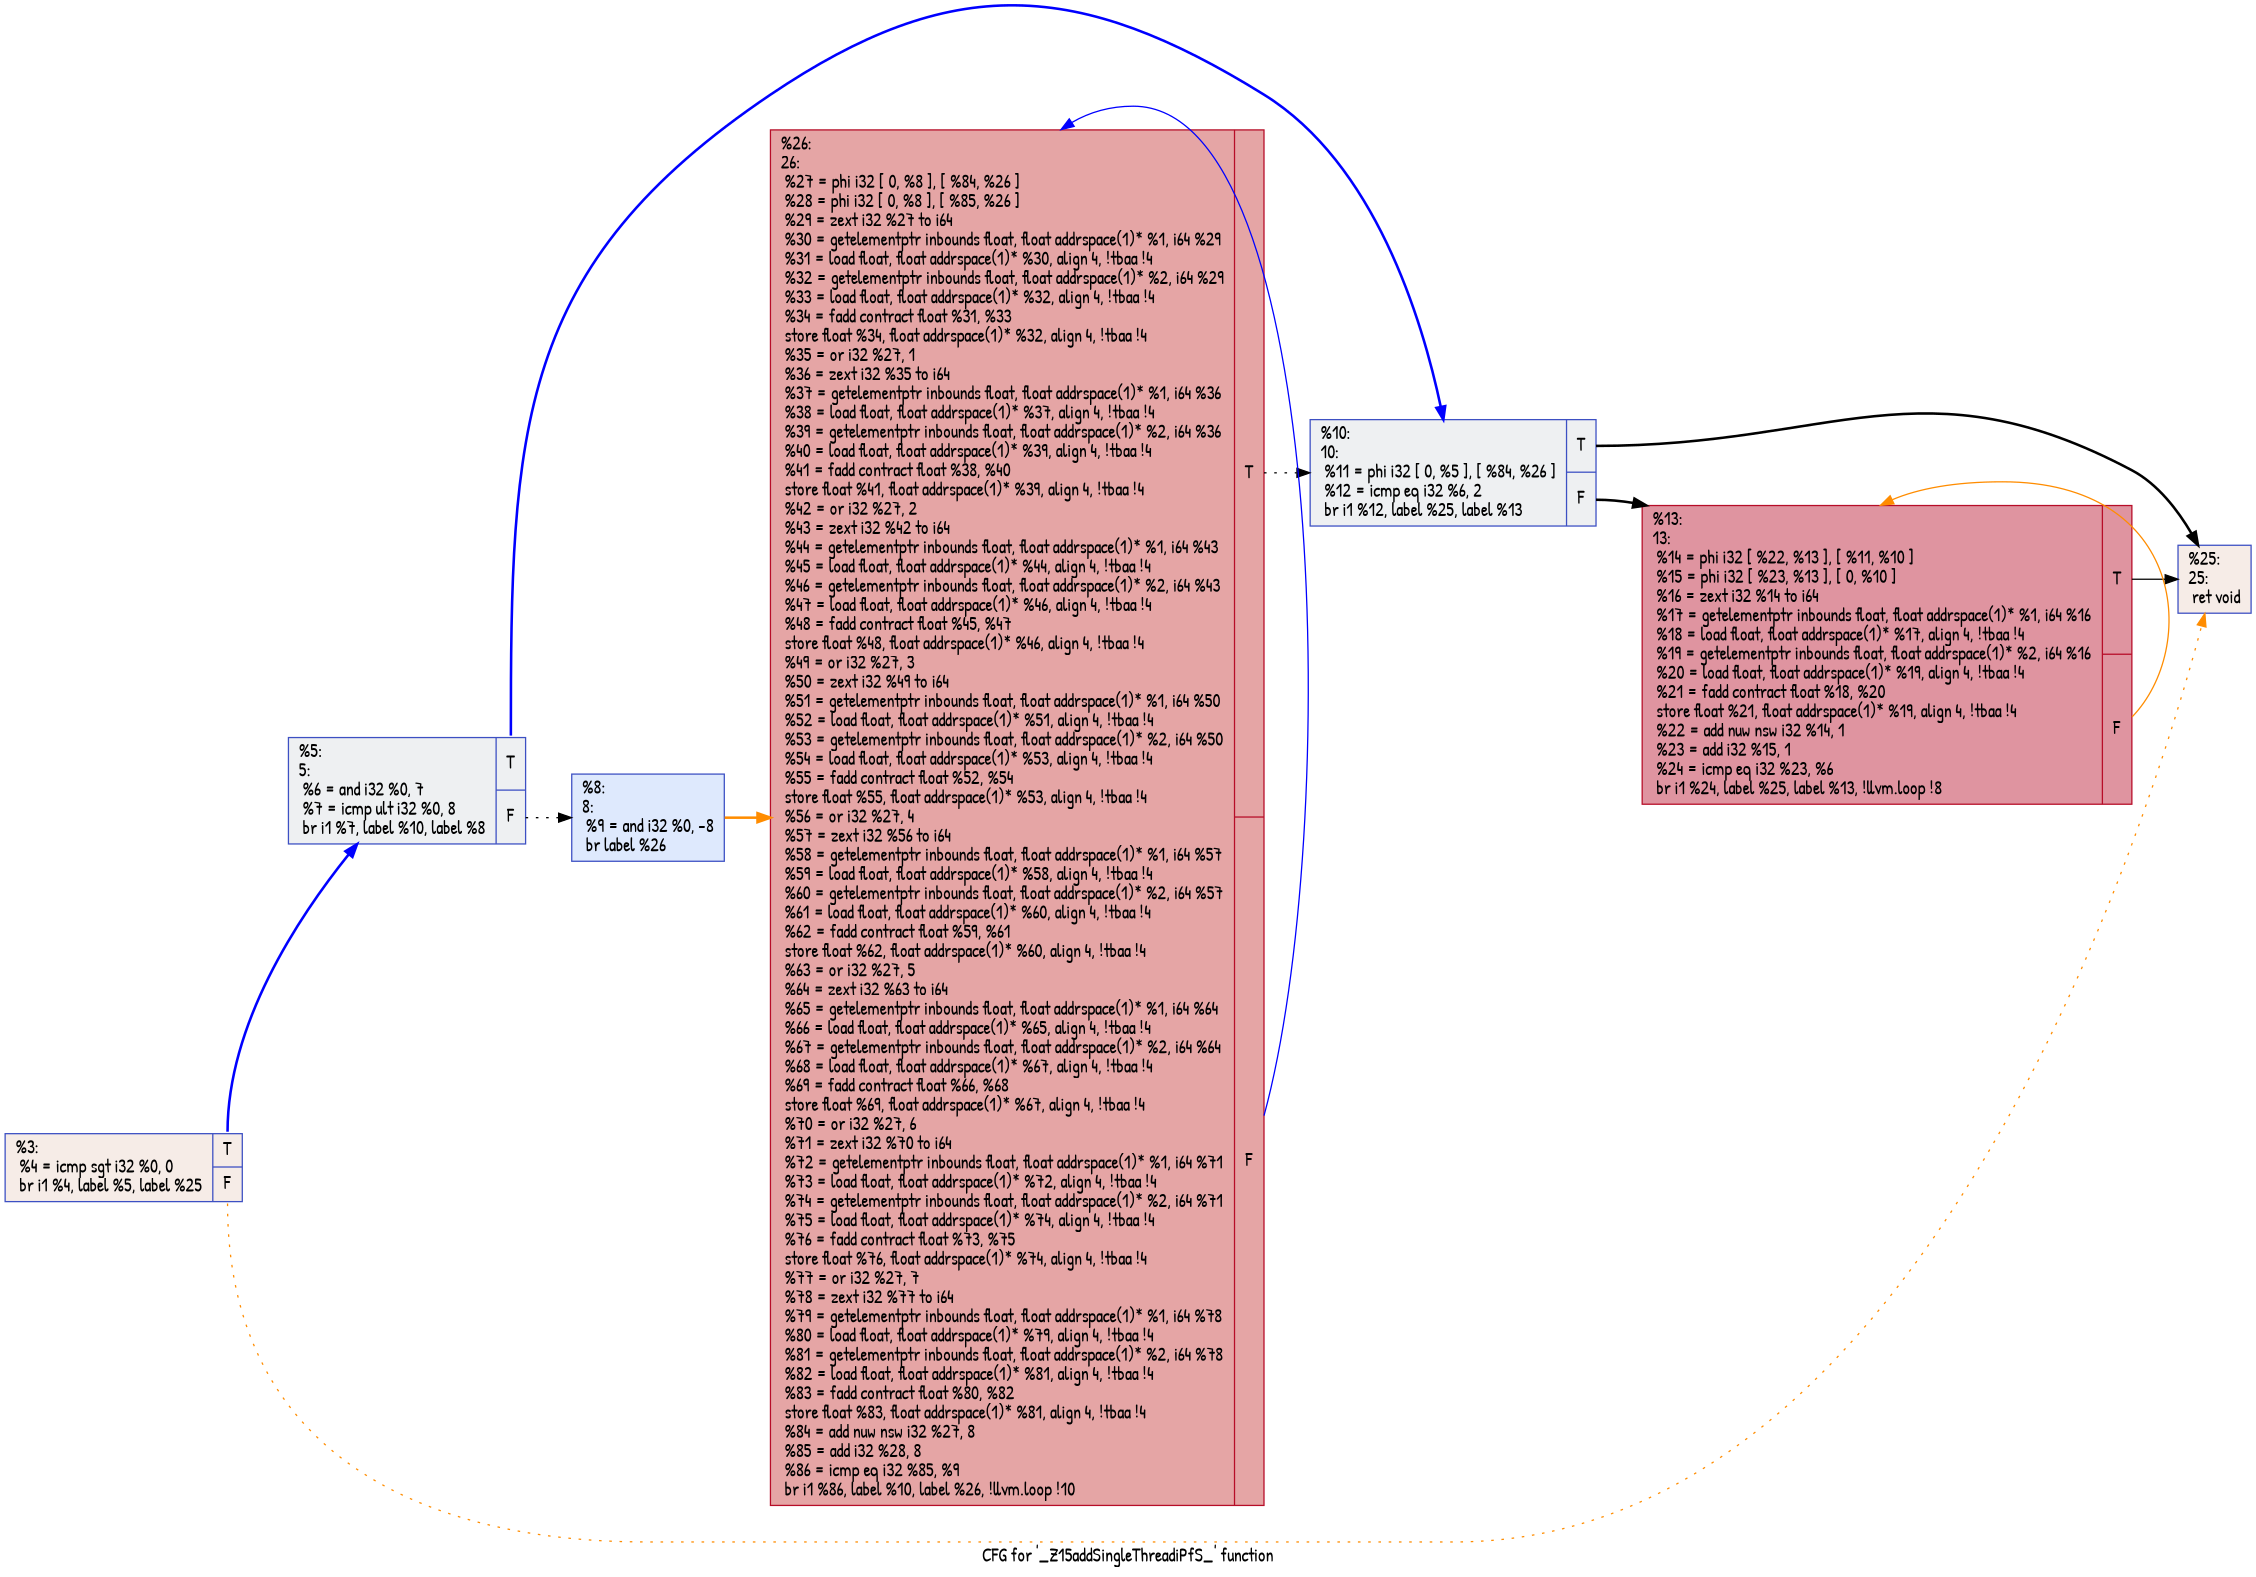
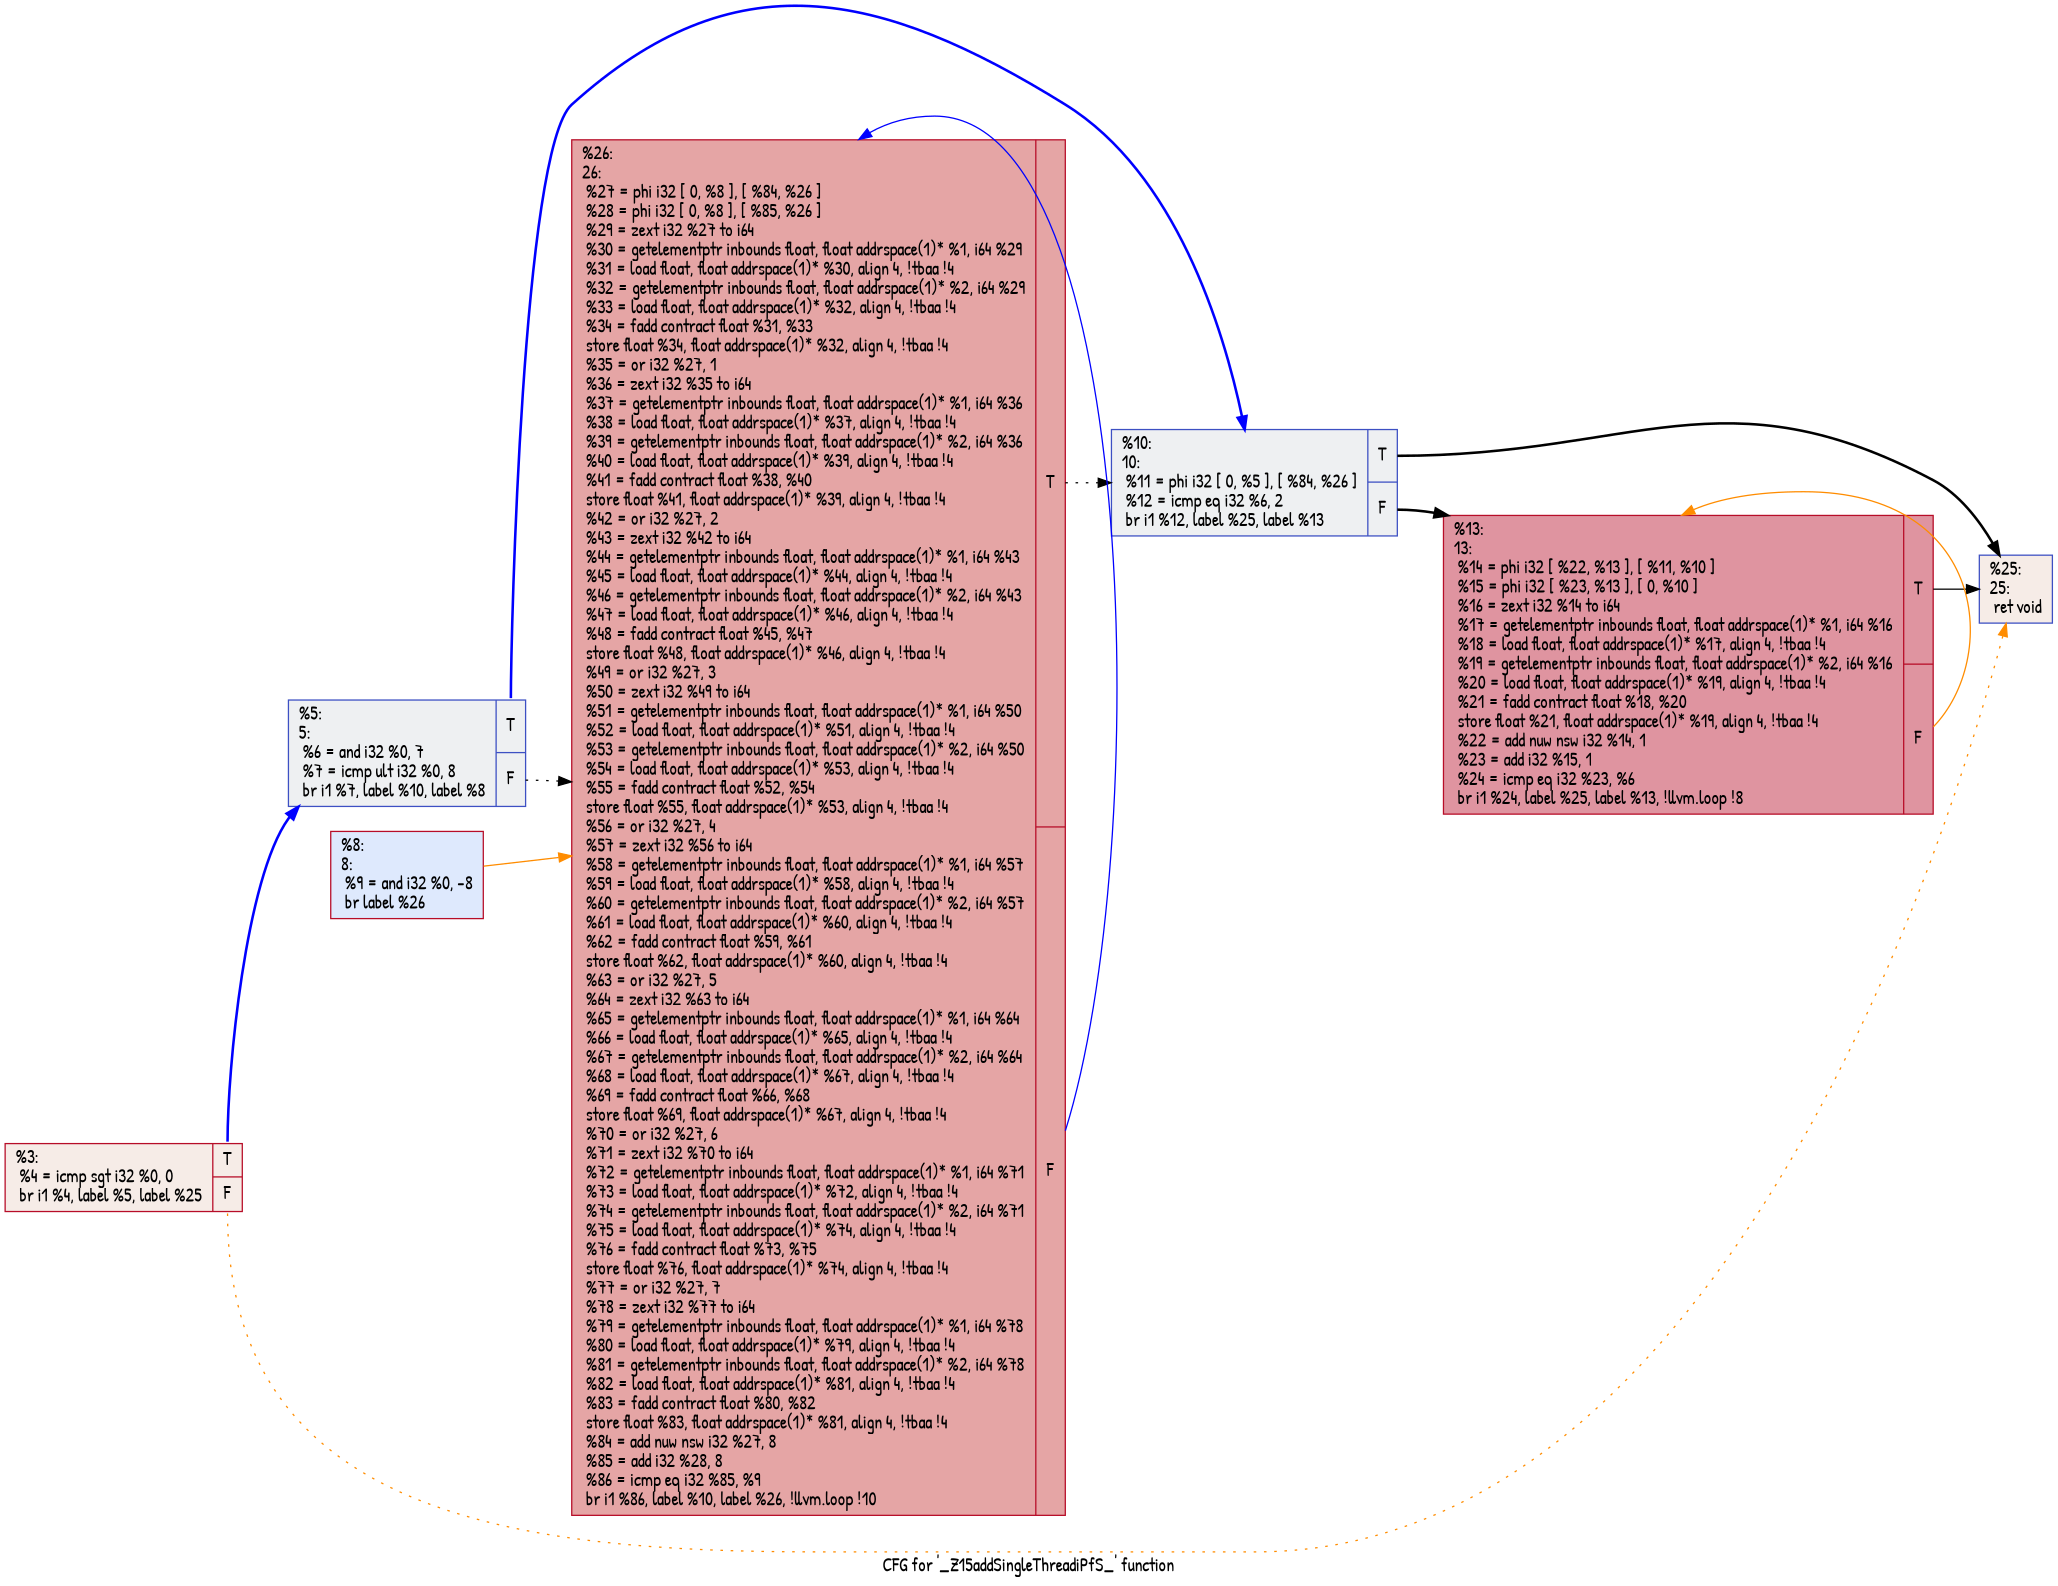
(542, 818) -> (542, 780)
(648, 818) -> (407, 875)
(741, 818) -> (521, 862)
(124, 1168) -> (124, 1178)
